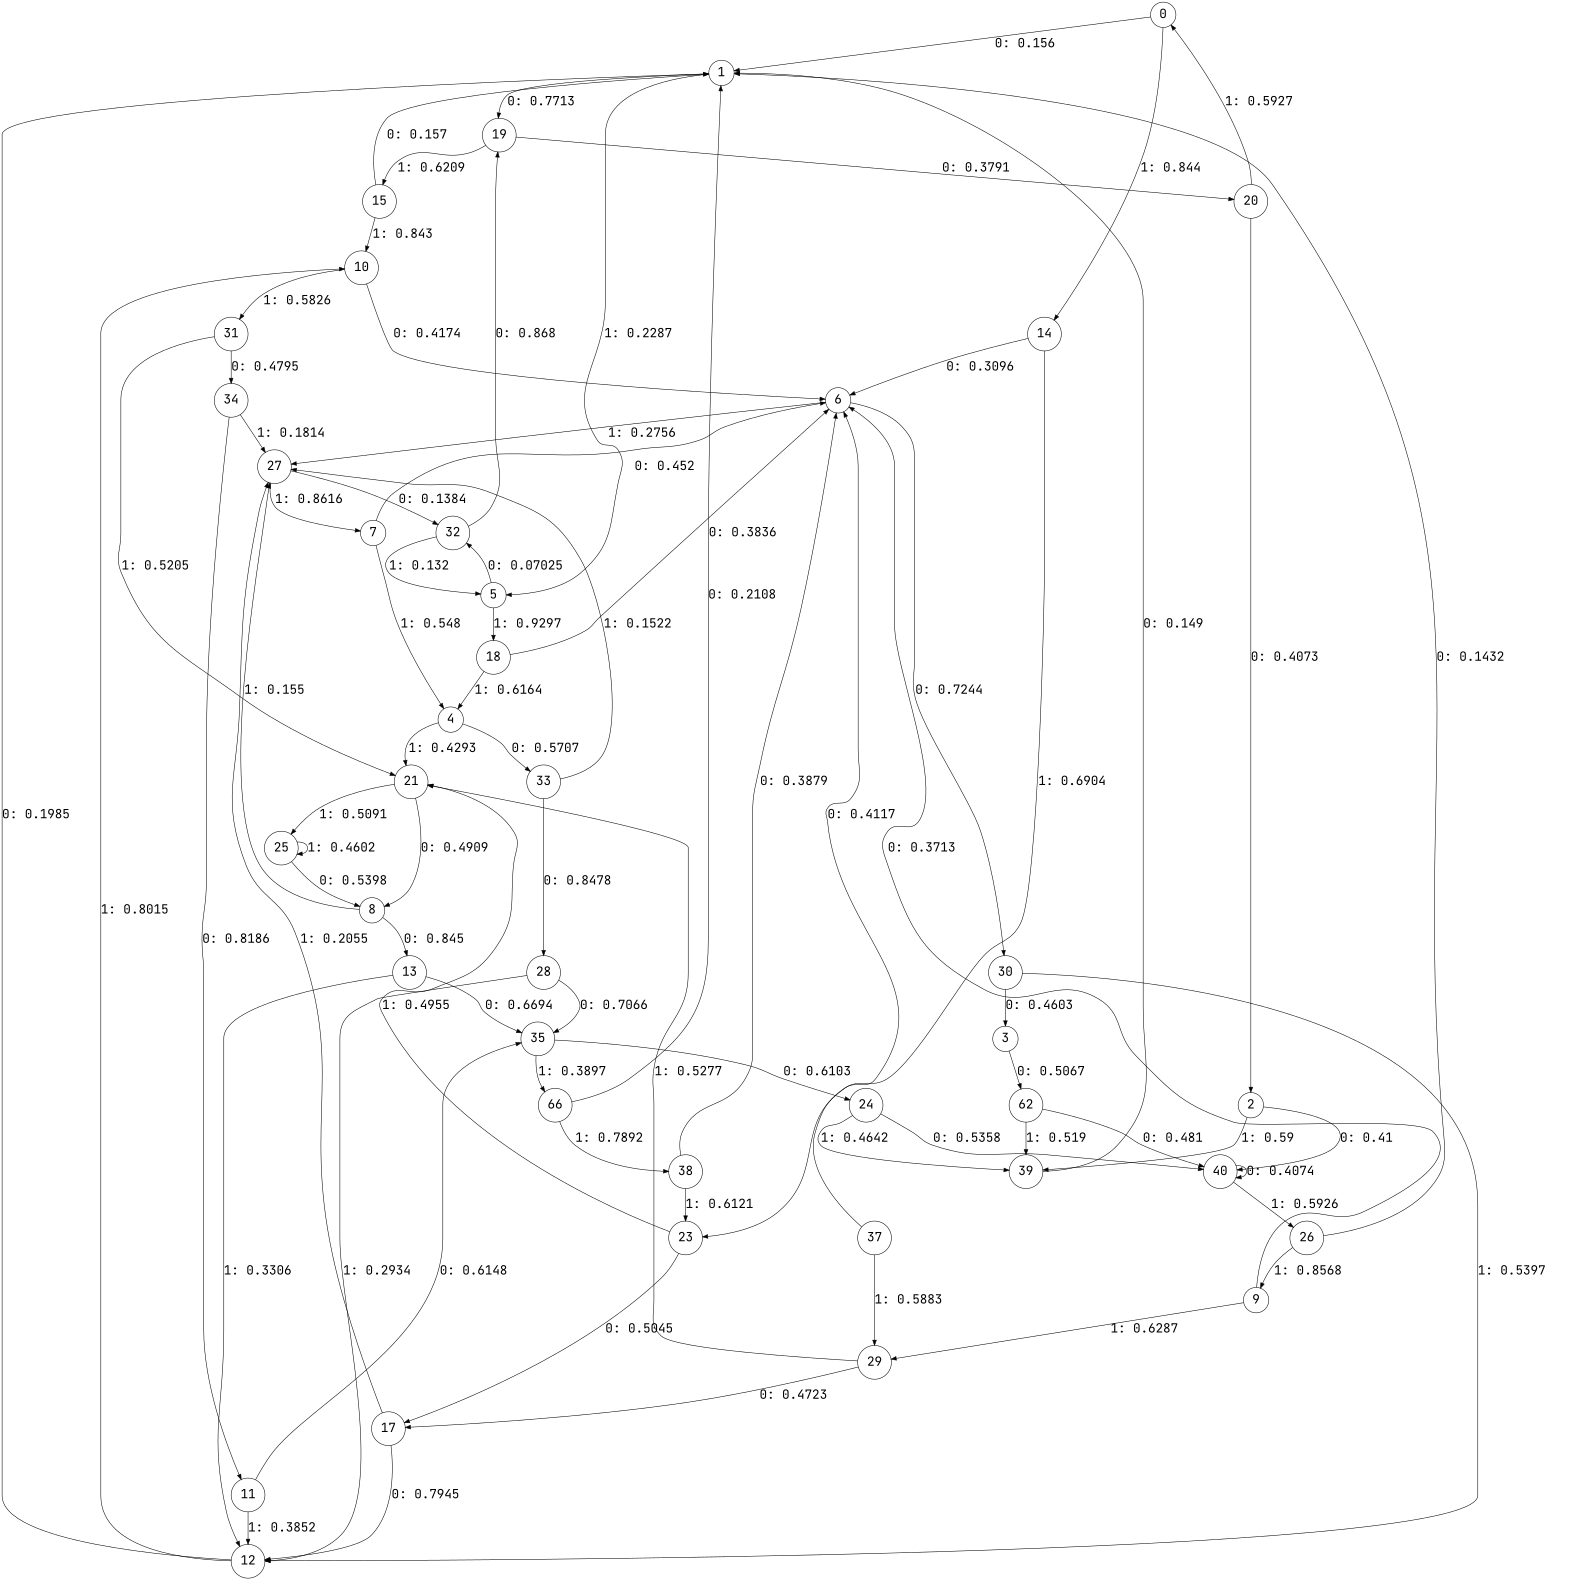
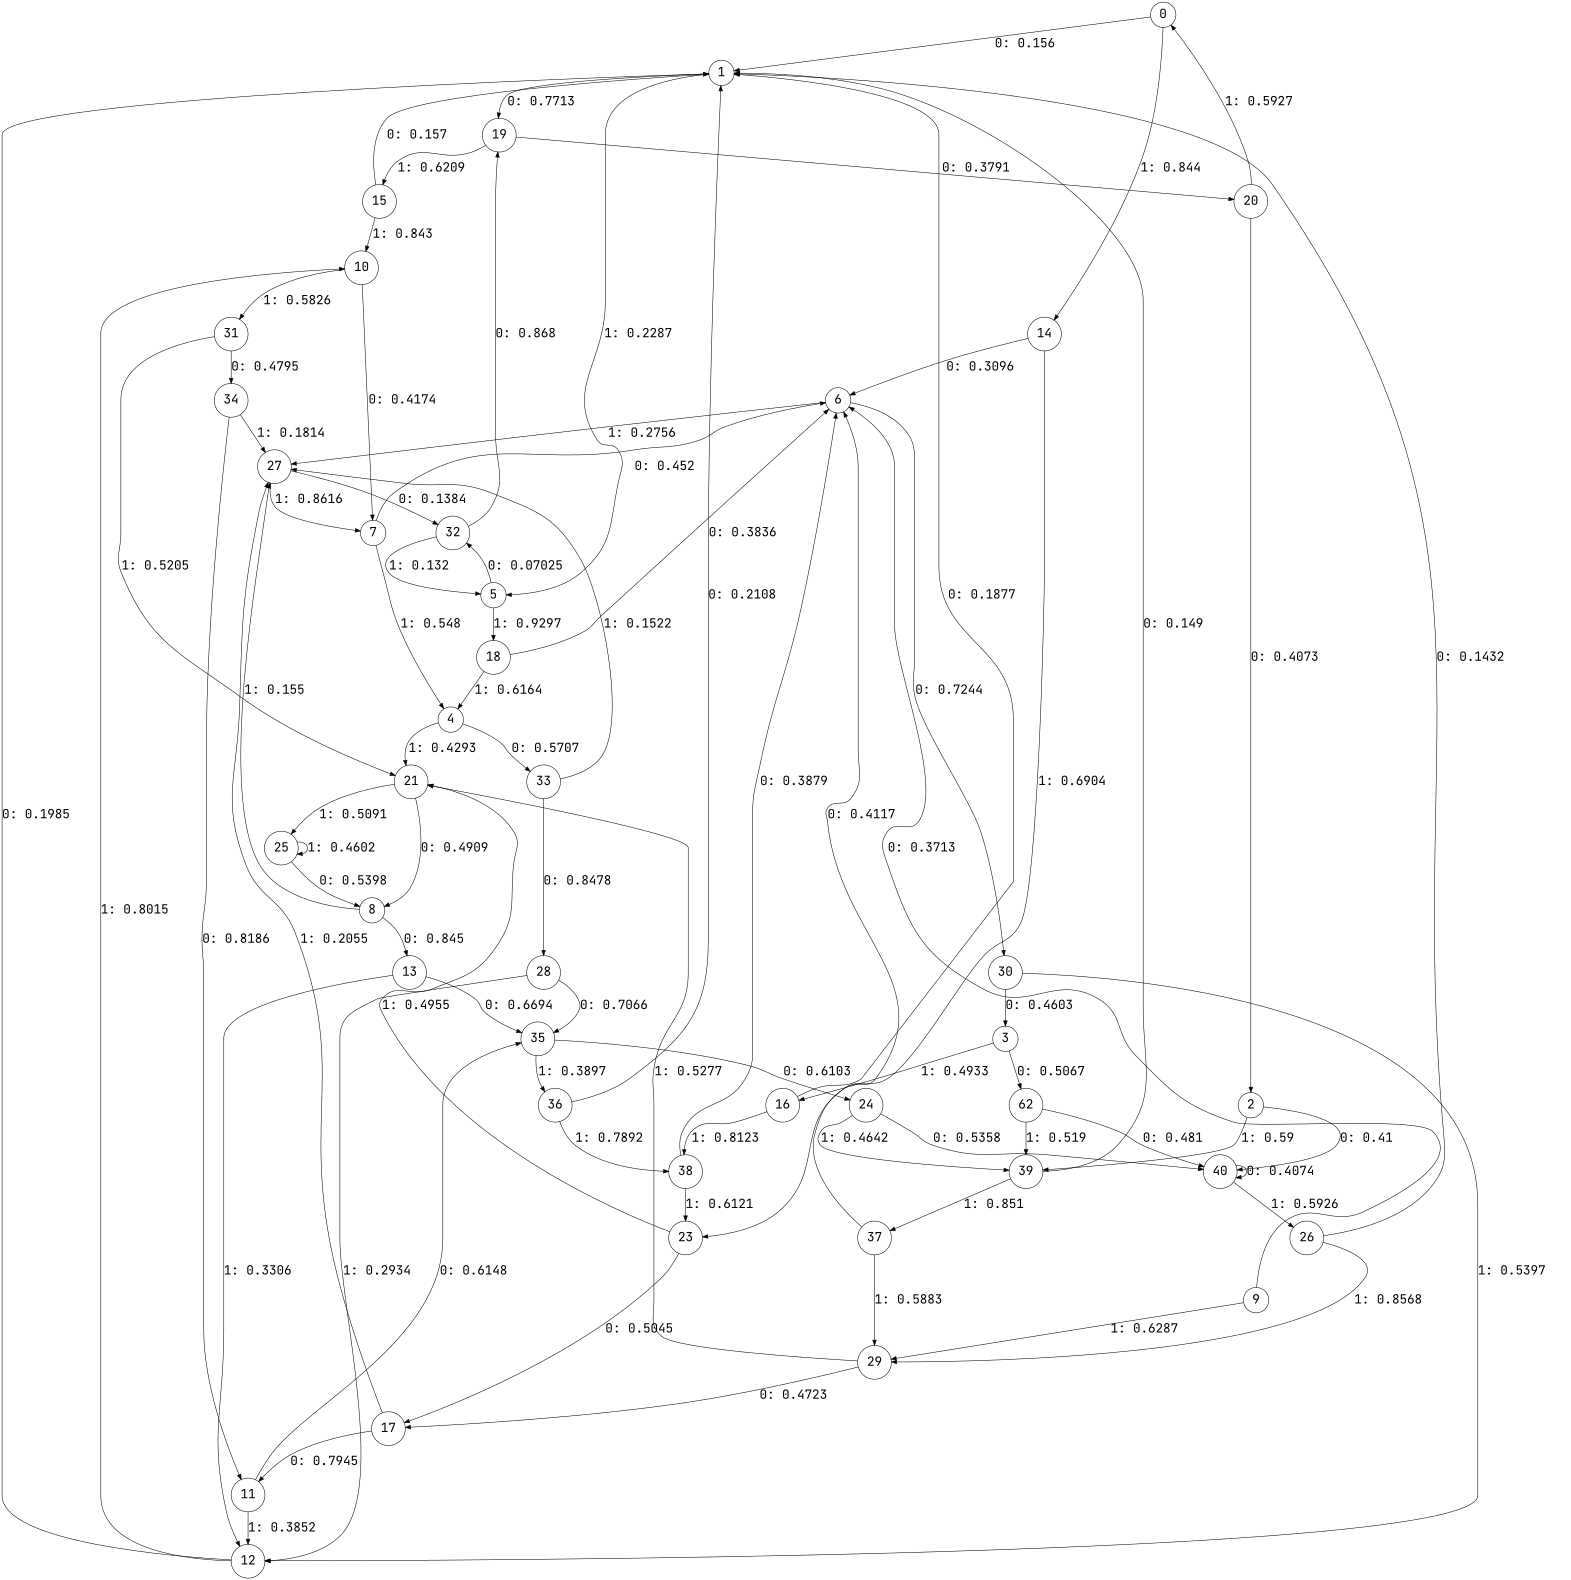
(569, 381) -> (367, 400)
(555, 1105) -> (555, 1105)
none -> (783, 1105)
none -> (953, 1204)
(1275, 1263) -> (1170, 1346)
(367, 1538) -> (313, 1445)
